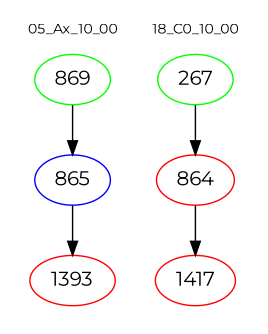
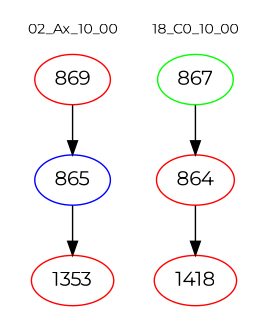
(73, 30) -> (73, 30)
(73, 80) -> (73, 80)
(195, 80) -> (195, 80)
(73, 281) -> (73, 281)
(195, 281) -> (195, 281)
